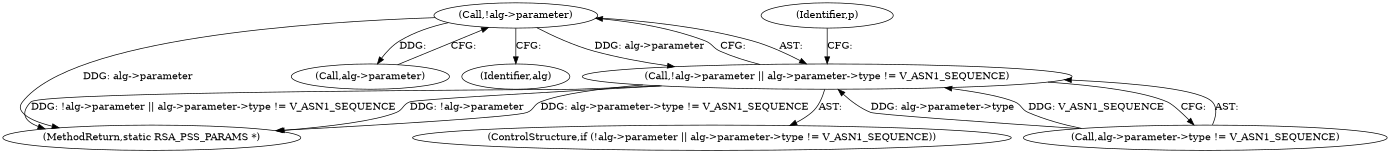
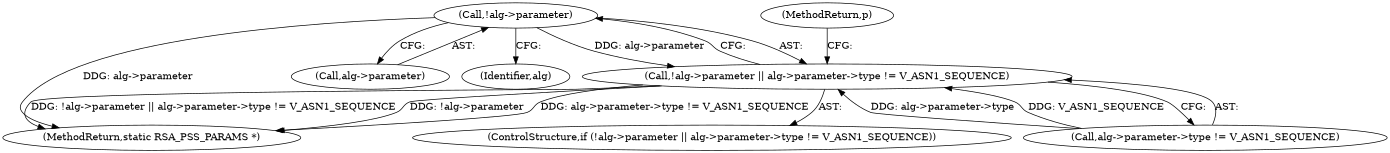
(827, 15) -> (827, 15)
(414, 46) -> (414, 46)
(465, 46) -> (465, 46)
